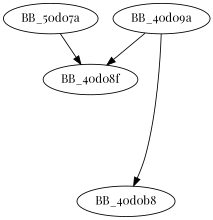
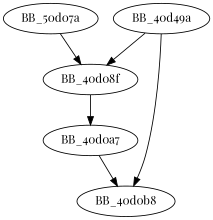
(162, 19) -> (162, 19)
none -> (91, 140)
